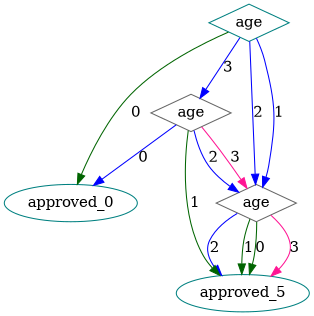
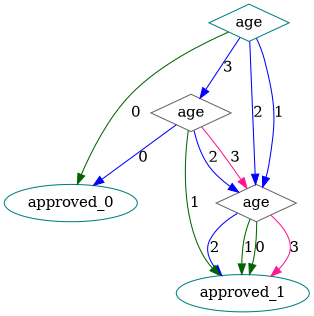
(243, 293) -> (243, 293)
